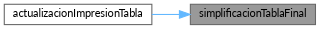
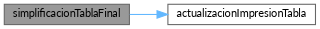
(166, 14) -> (143, 14)
